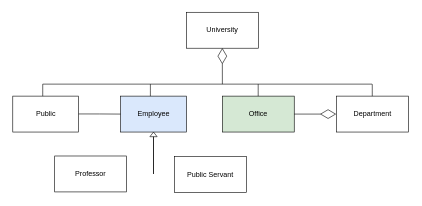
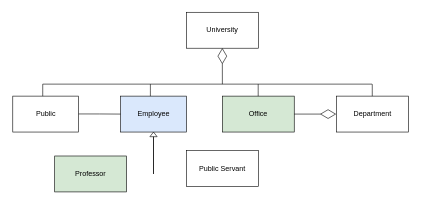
(90, 174) -> (90, 174)
(210, 175) -> (222, 169)
